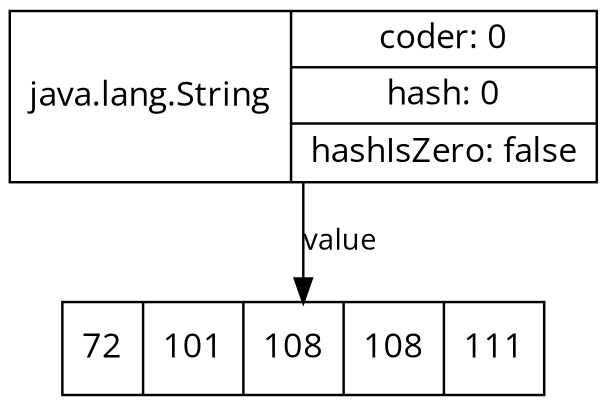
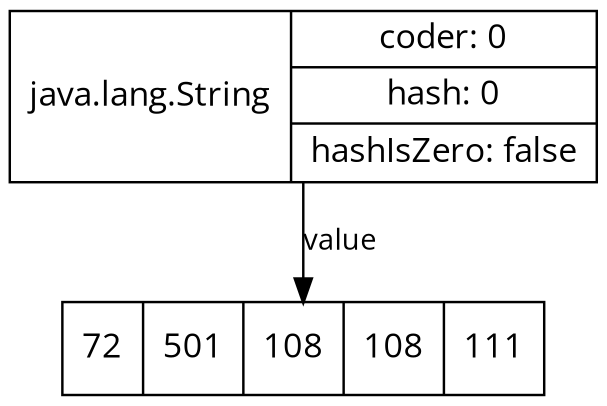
(193, 347) -> (193, 347)
